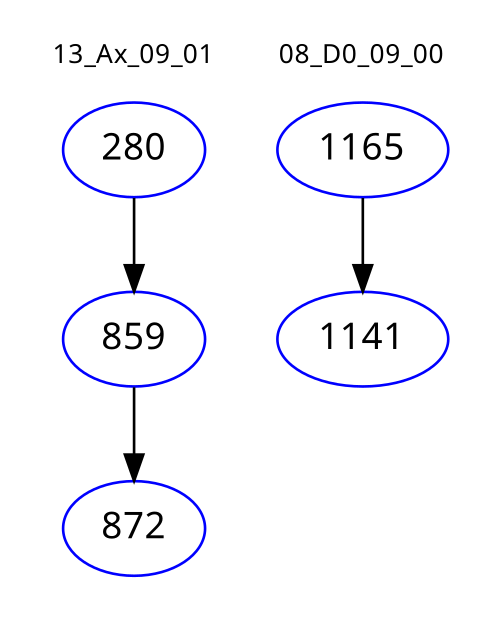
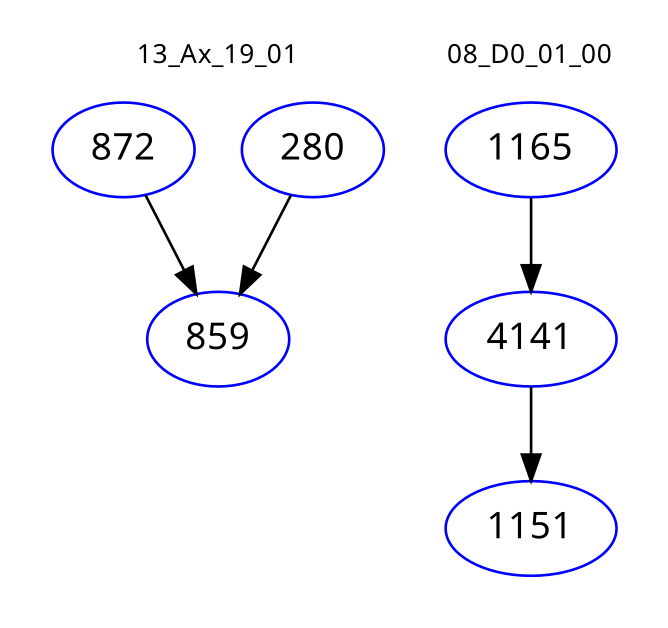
(134, 57) -> (218, 57)
(363, 57) -> (531, 57)
(363, 339) -> (531, 339)
(134, 421) -> (165, 233)
none -> (531, 528)
